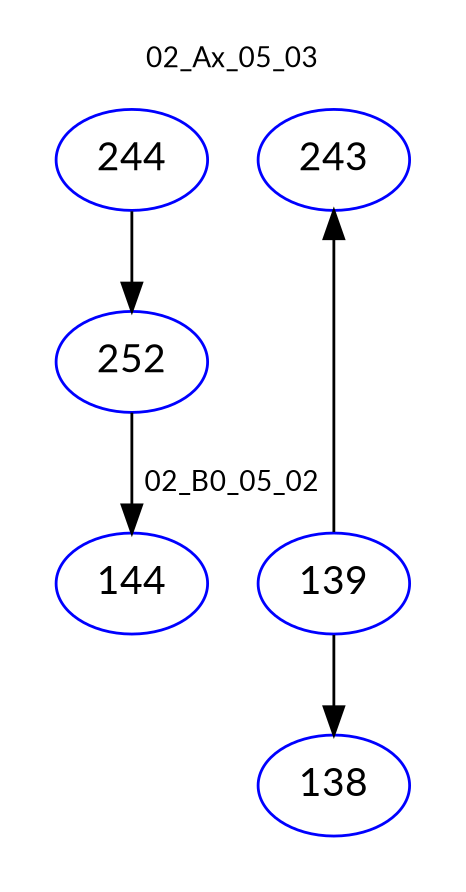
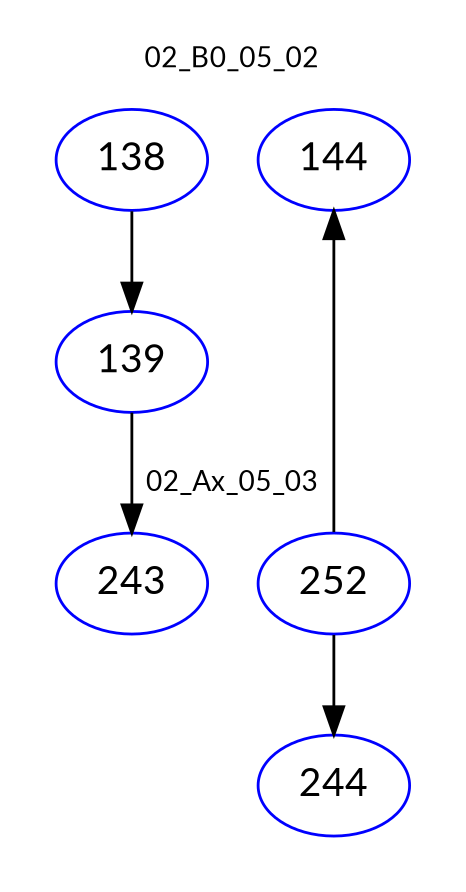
(132, 247) -> (334, 671)
(334, 671) -> (132, 247)
